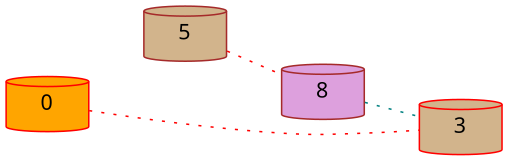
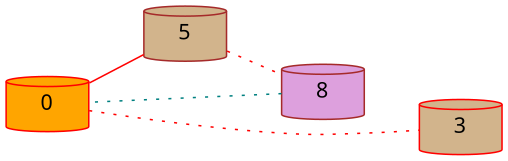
none -> (117, 69)
(392, 109) -> (185, 98)
